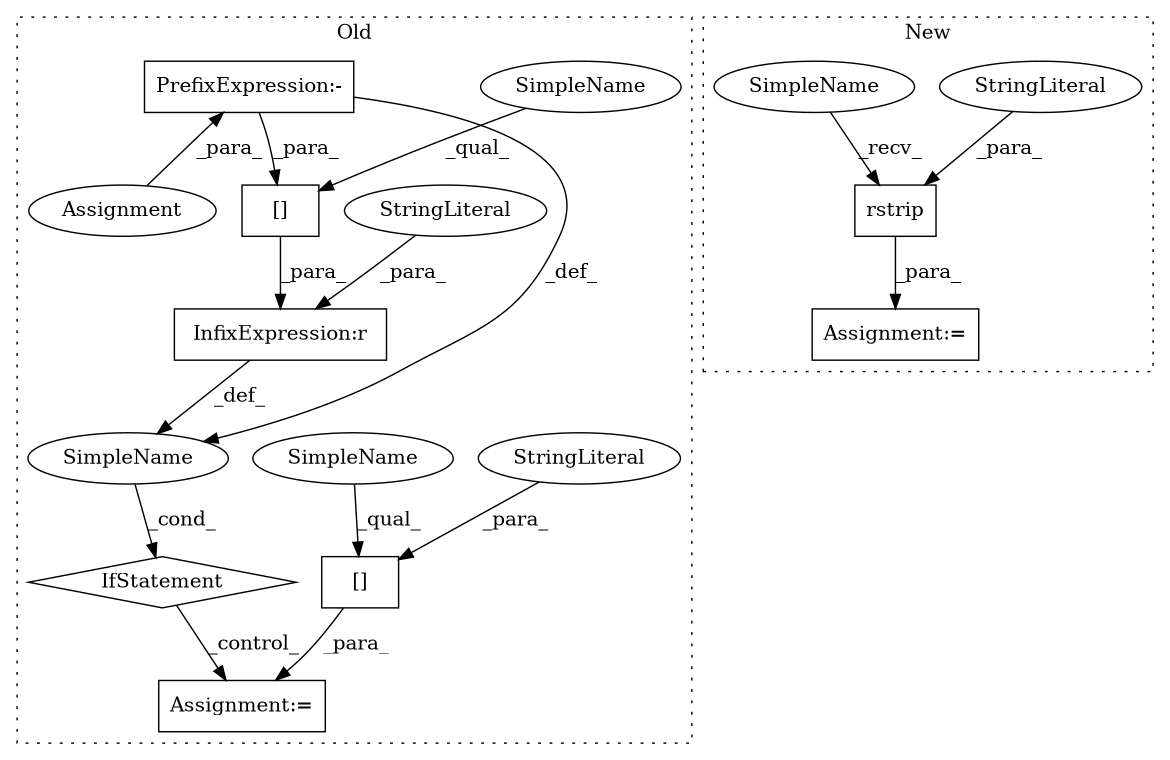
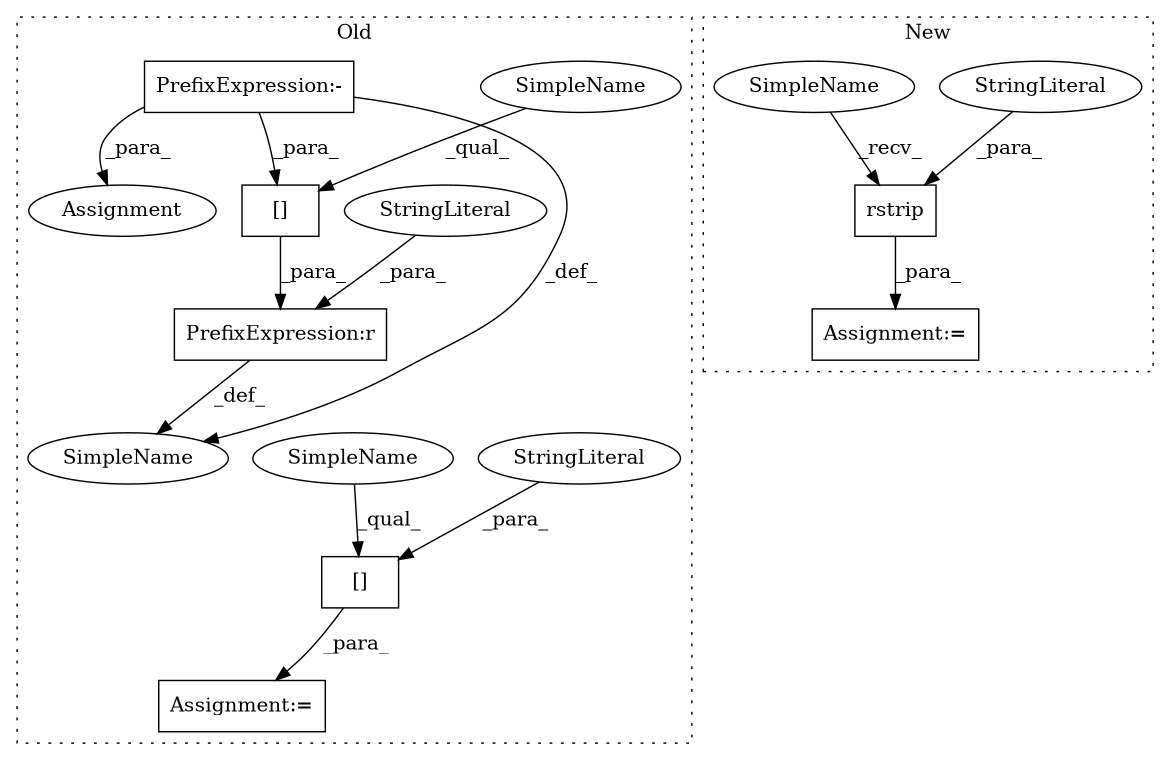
(180, 154) -> (110, 132)
(280, 335) -> (280, 335)
(162, 582) -> none
